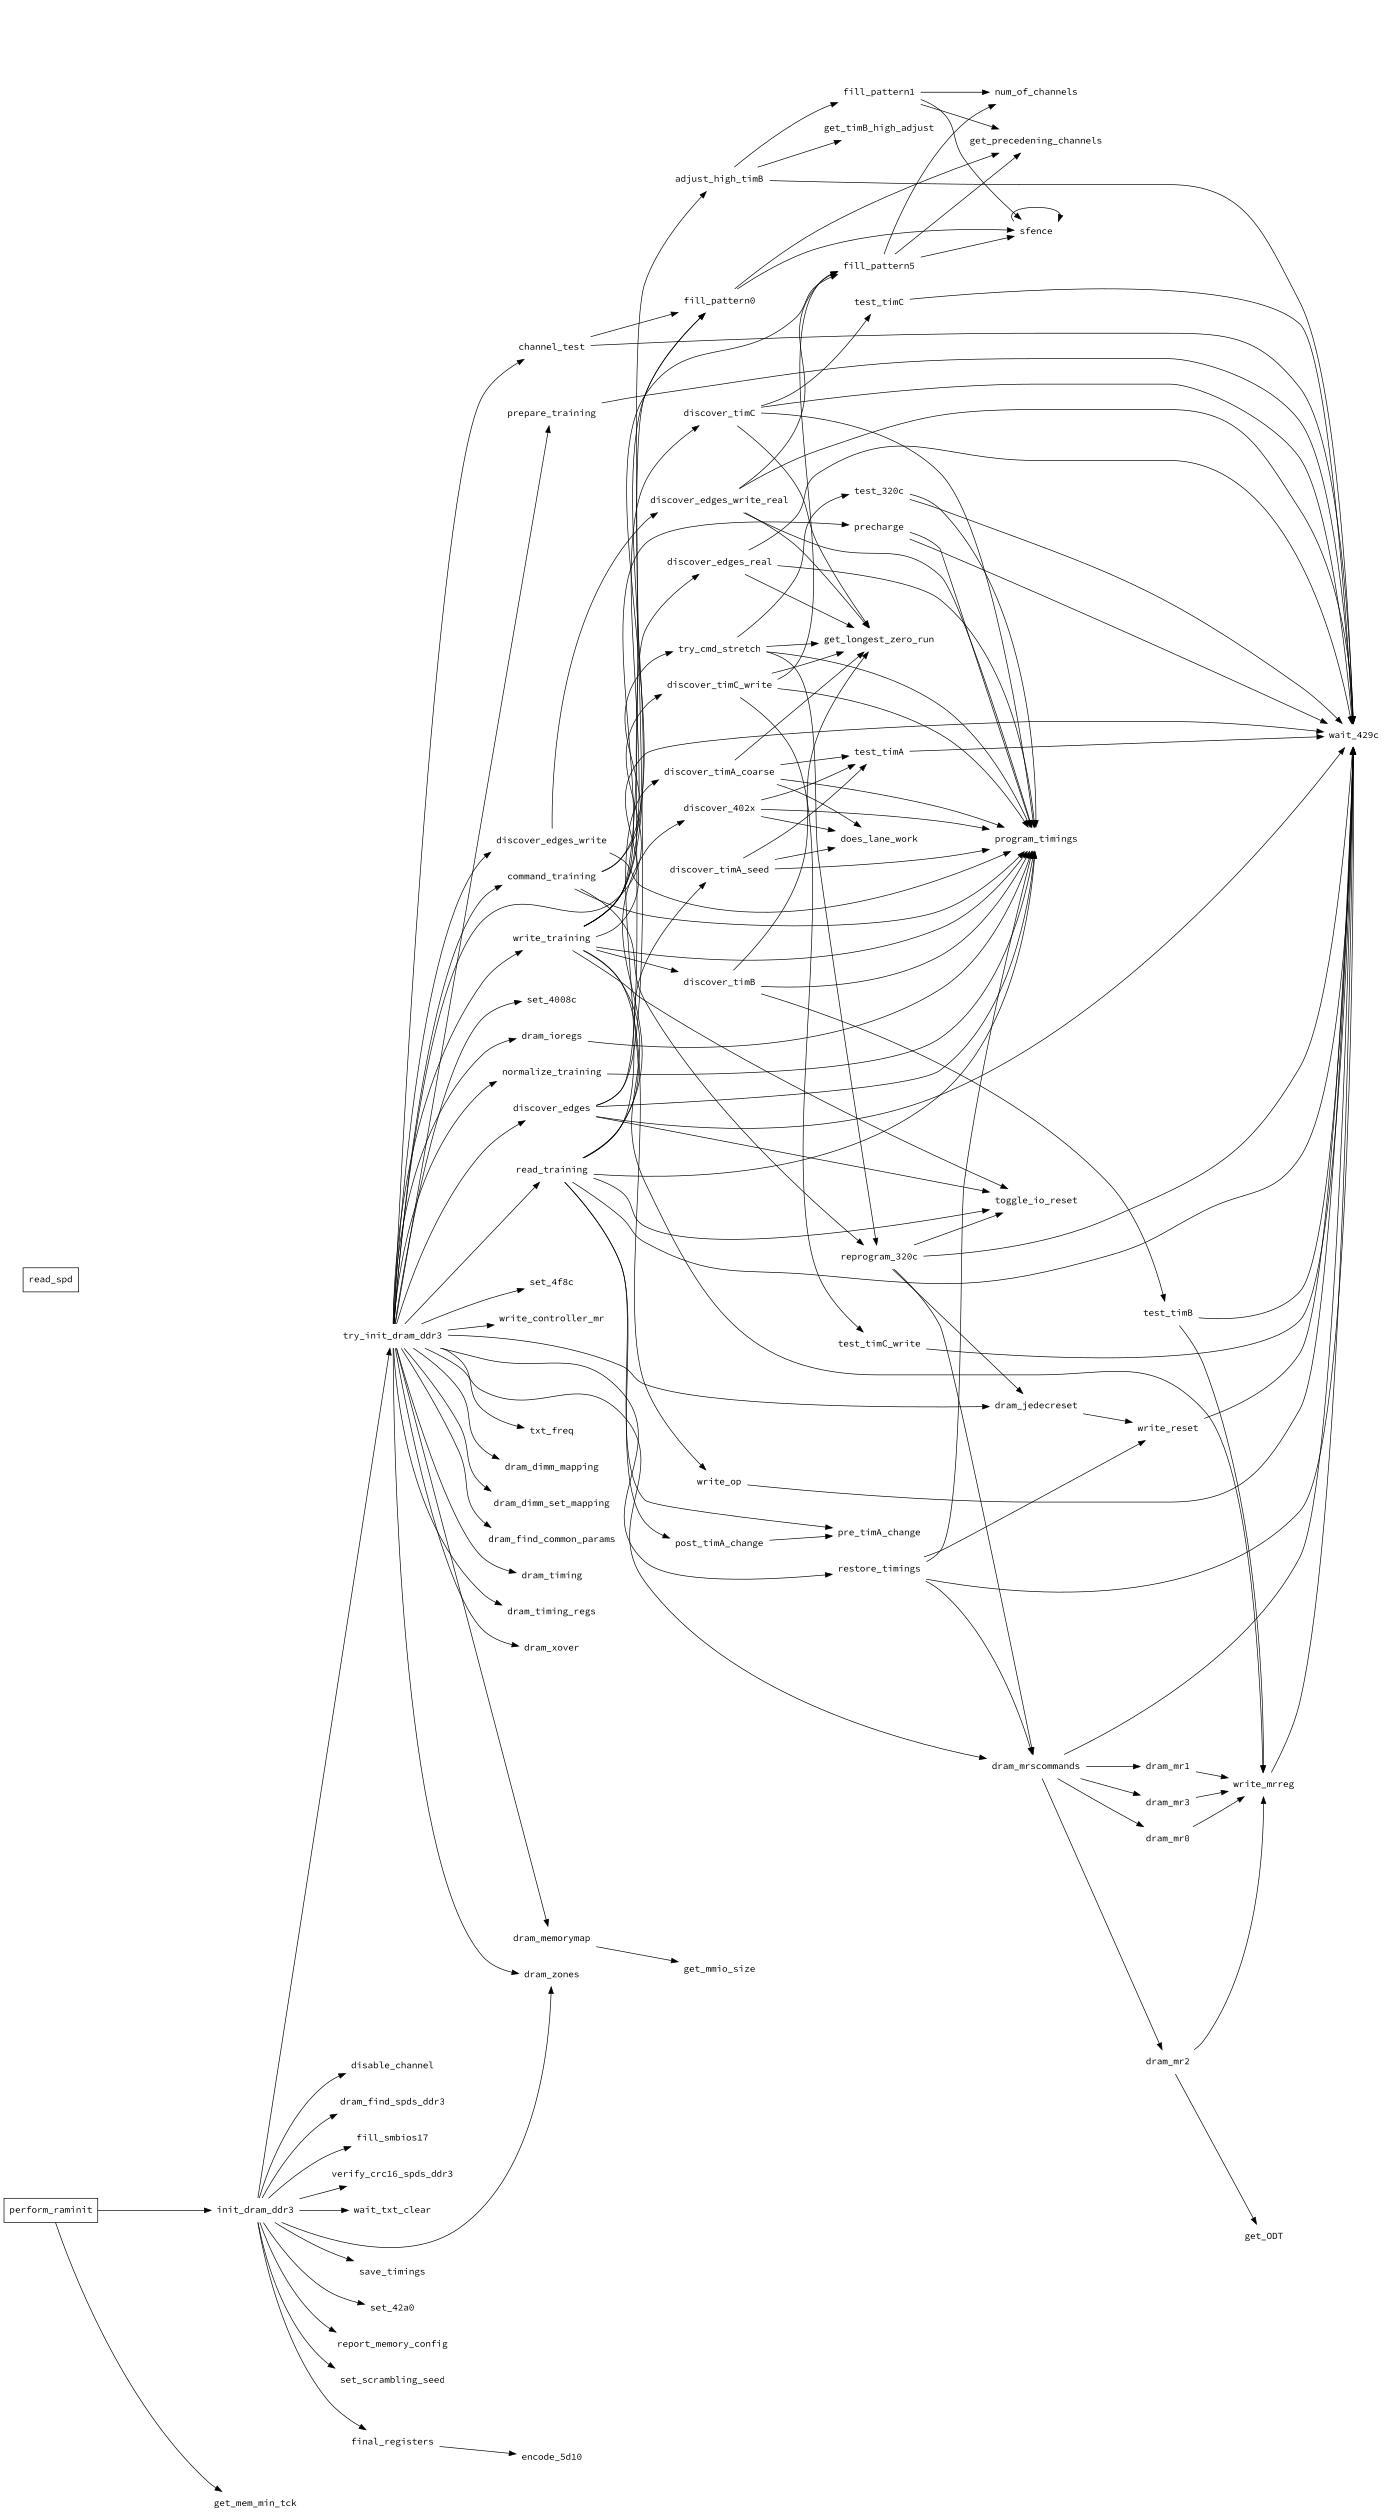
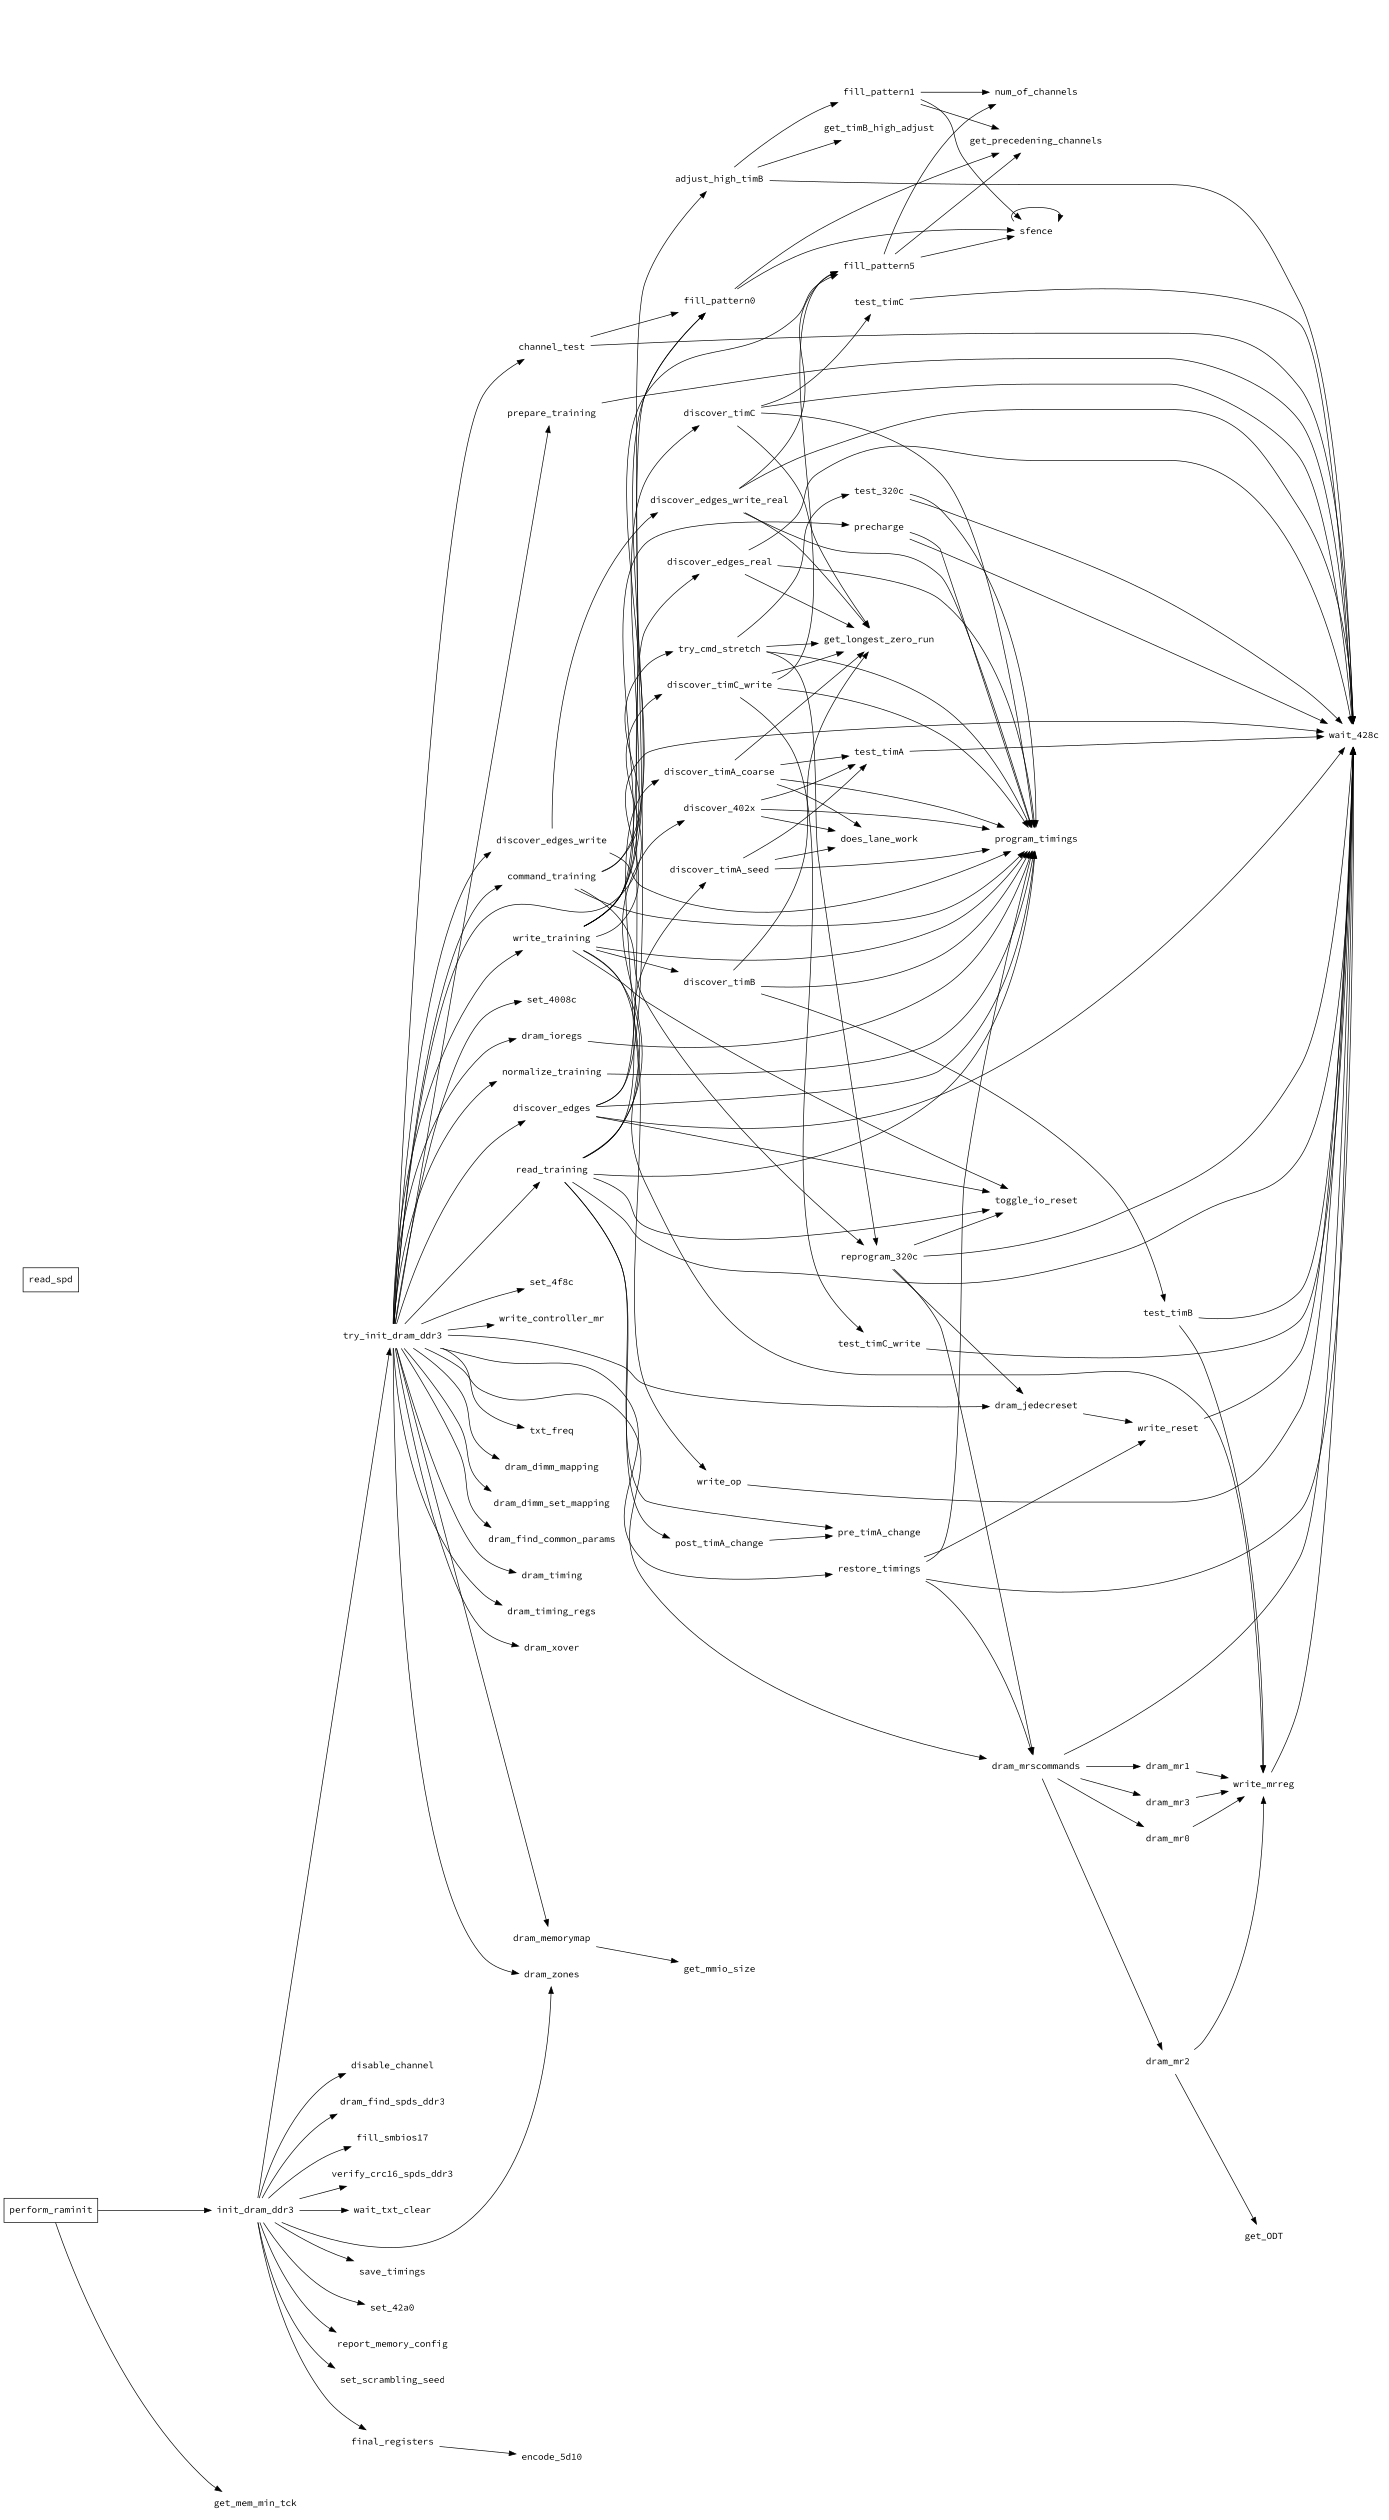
(1354, 736) -> (1354, 736)
